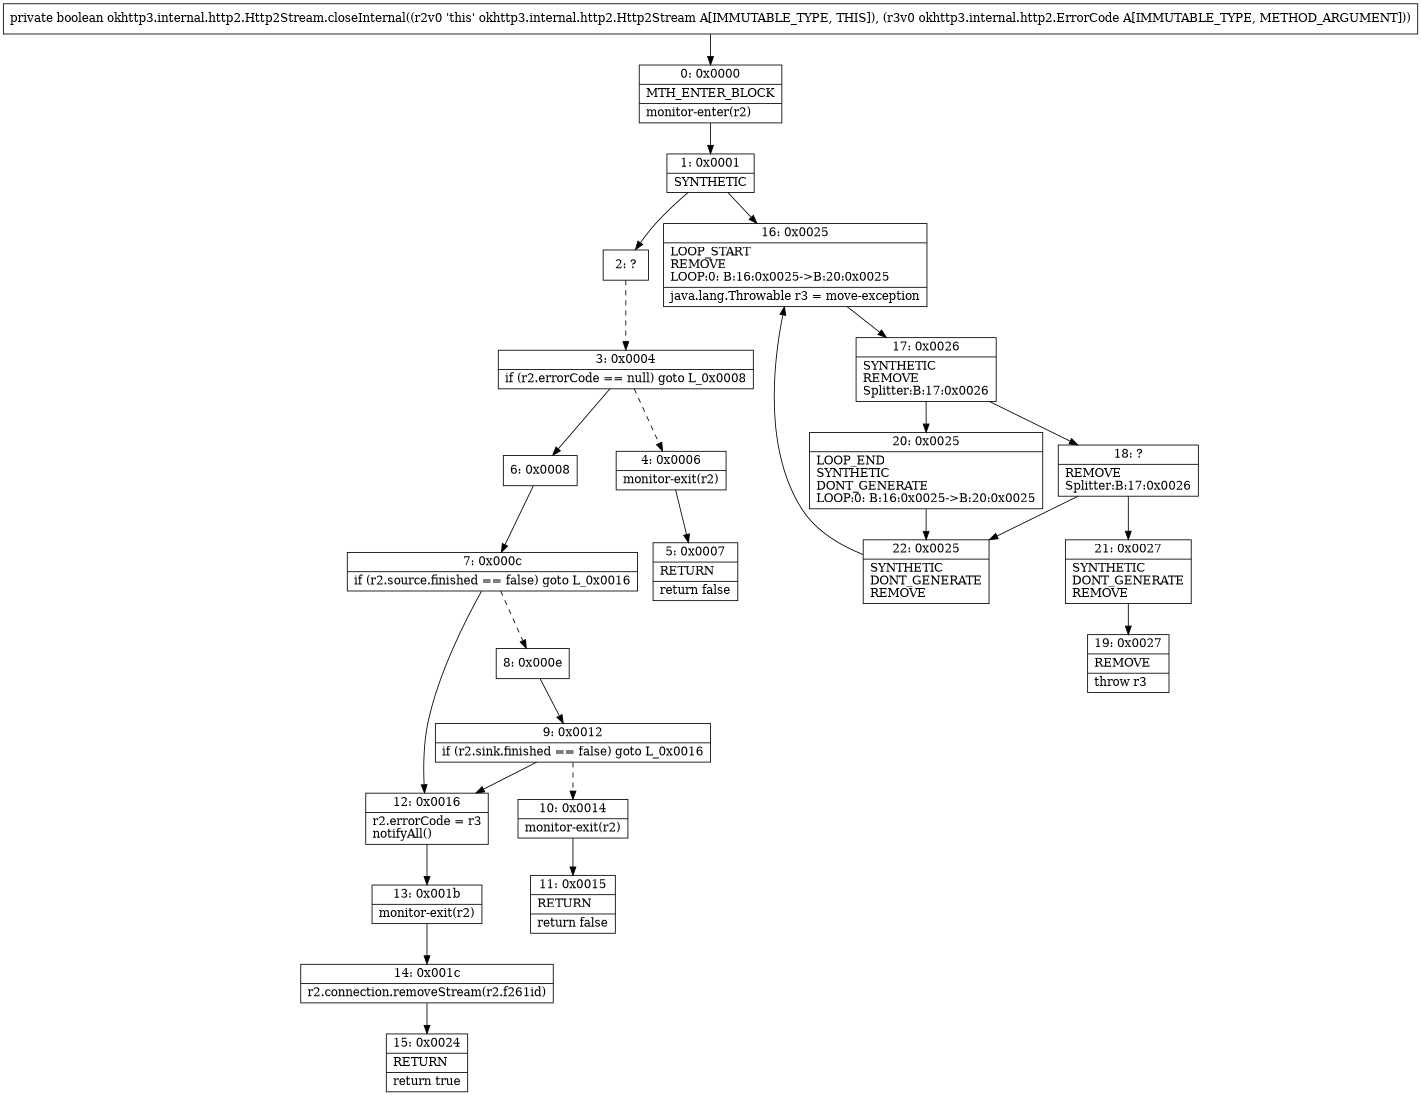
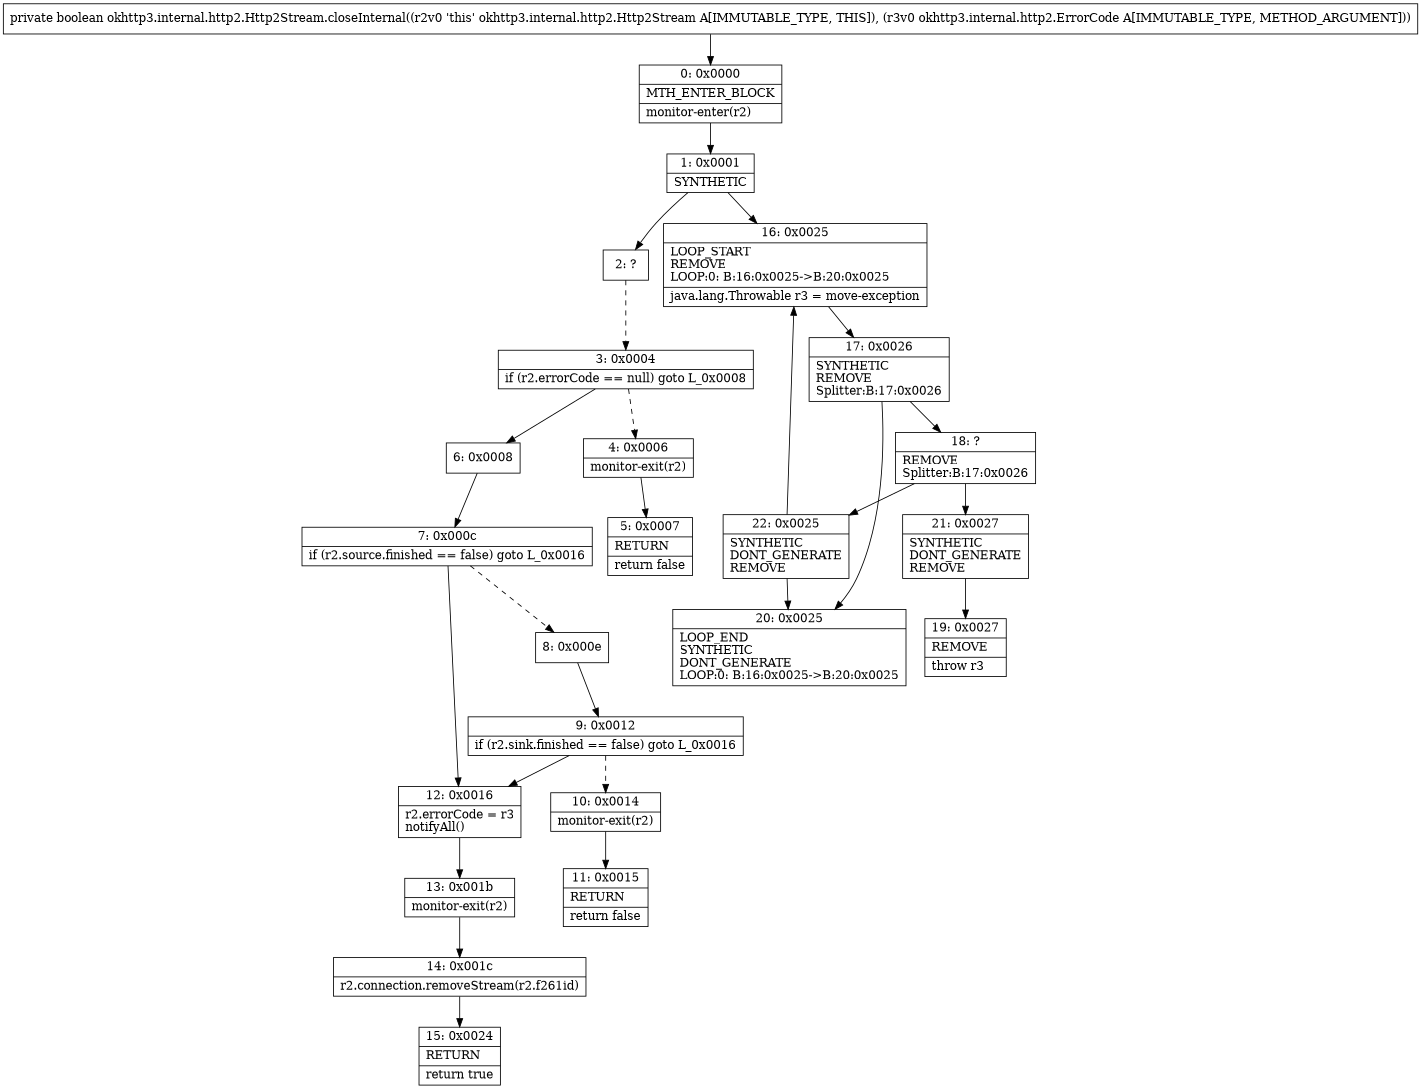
(926, 520) -> (787, 590)
